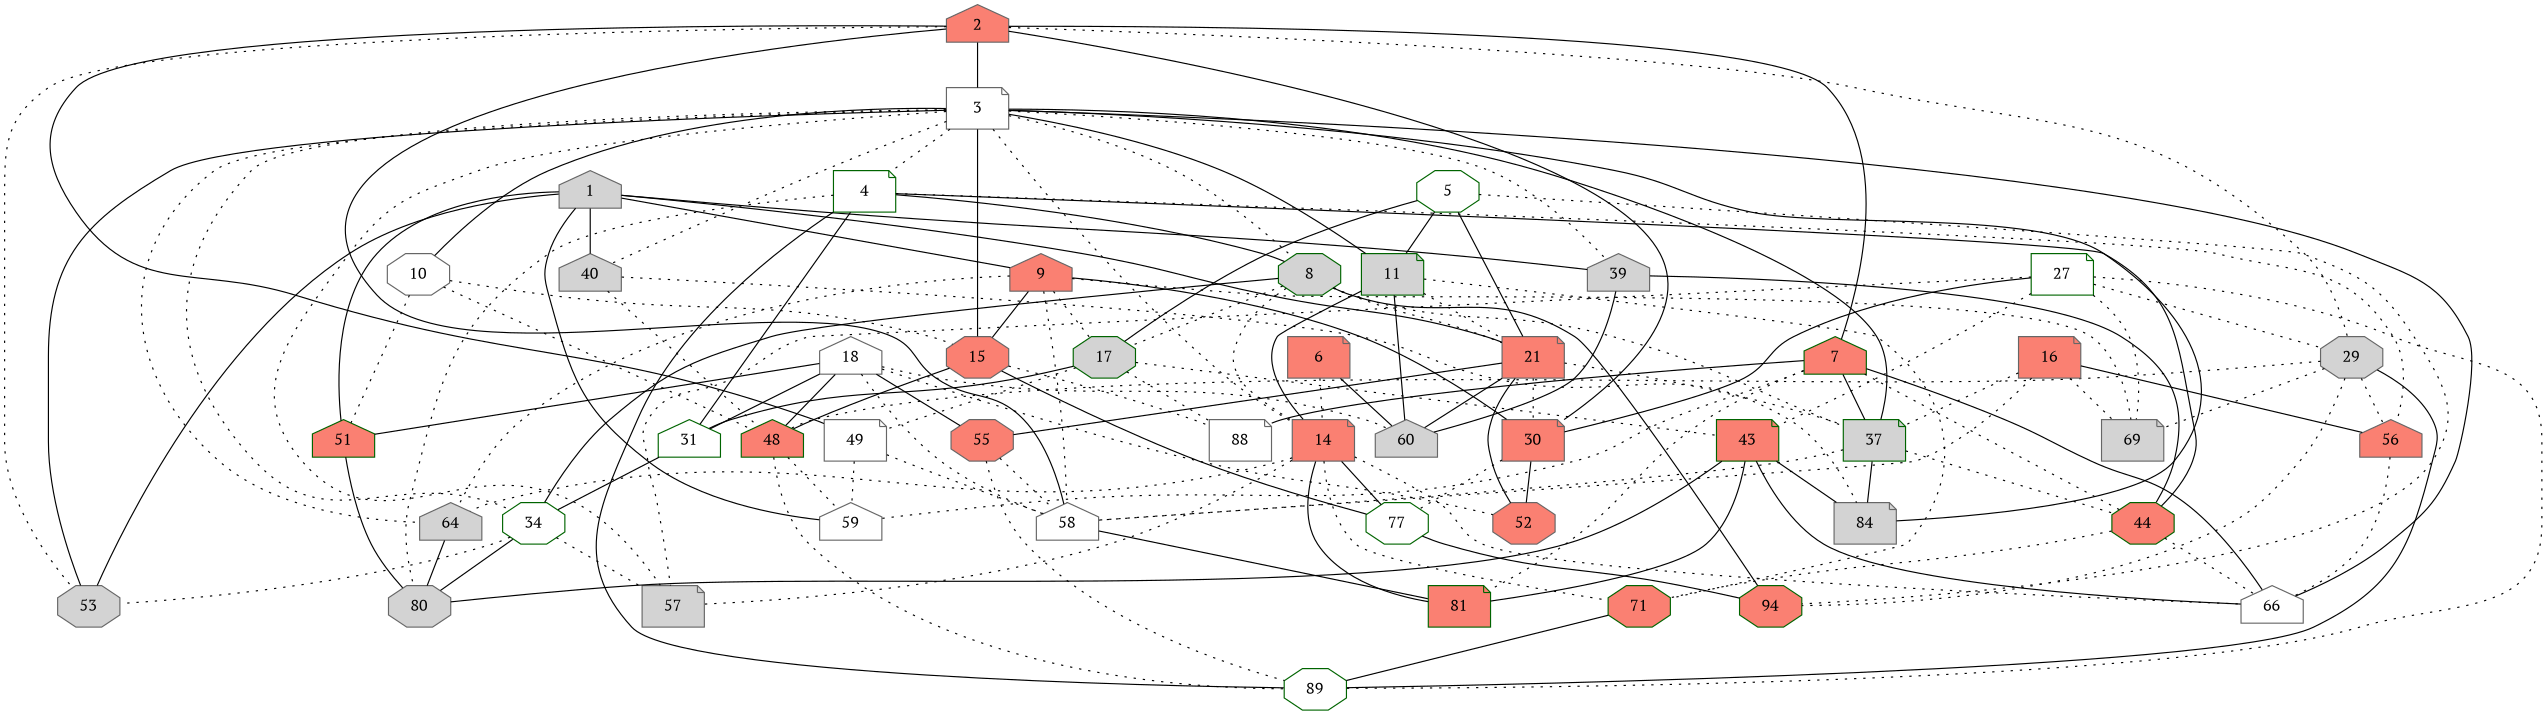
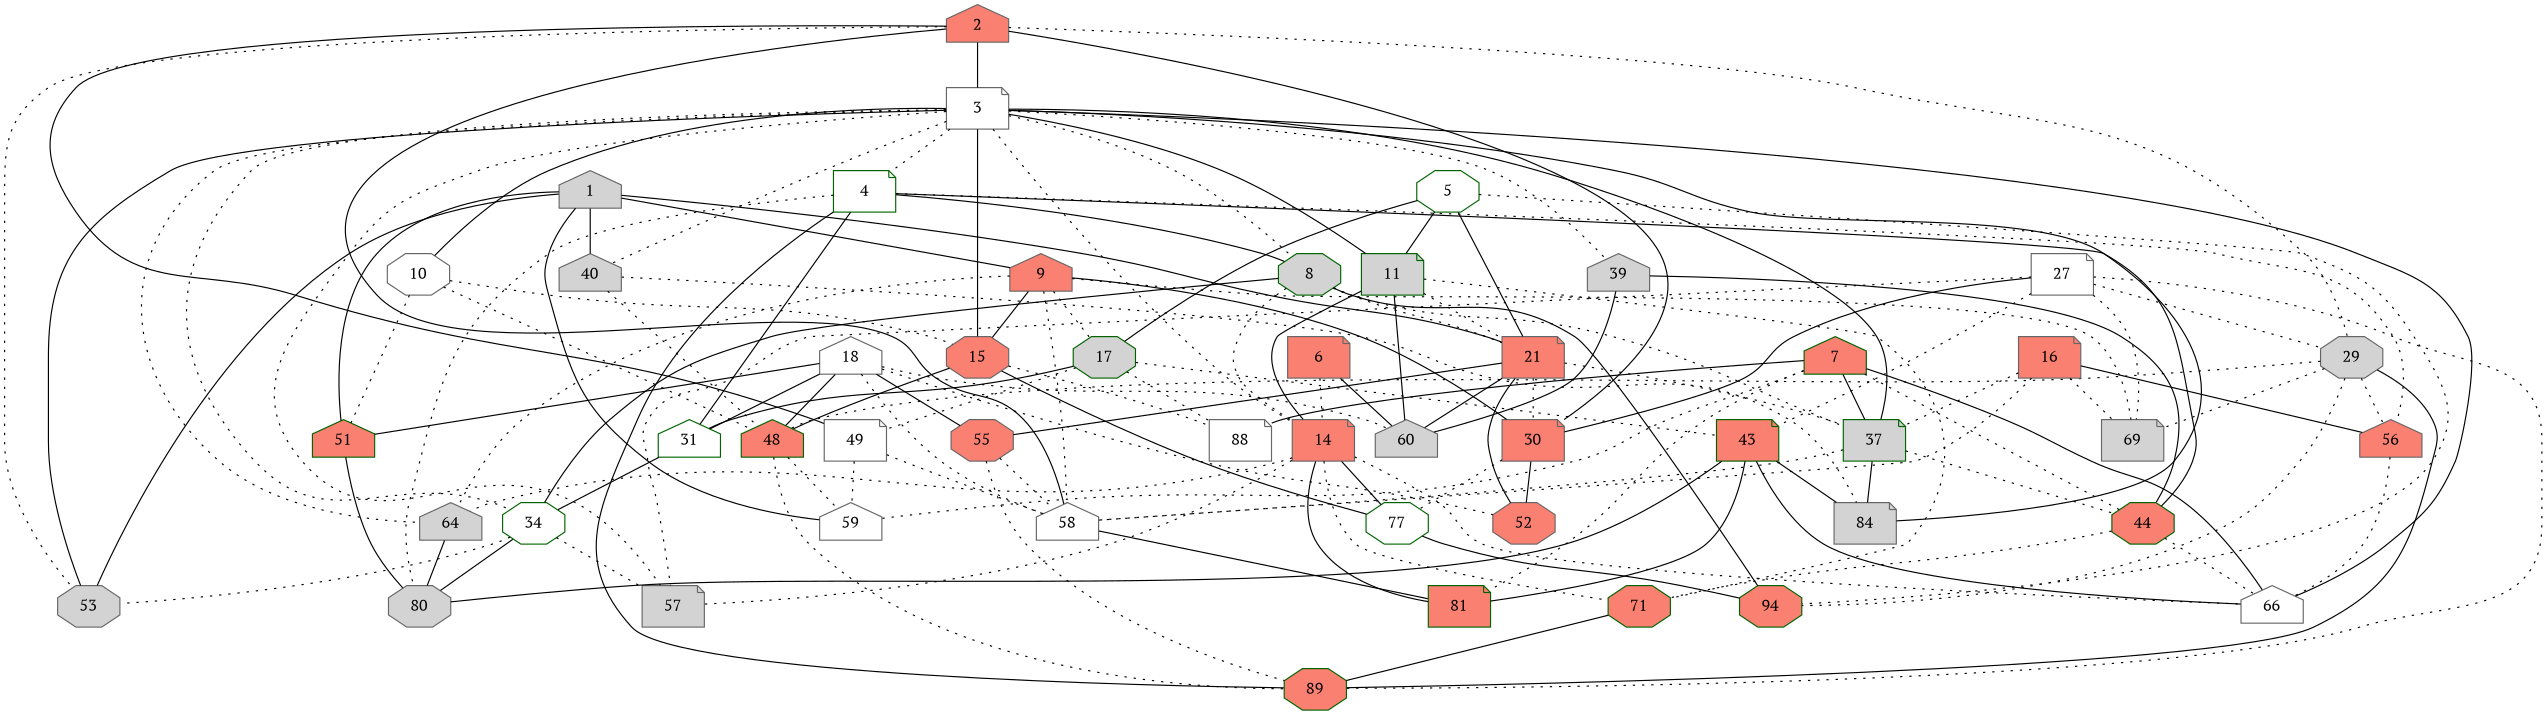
(1553, 40) -> none
(1105, 230) -> none
(2062, 274) -> (2062, 274)
(1226, 308) -> none
(1315, 689) -> (1315, 689)
